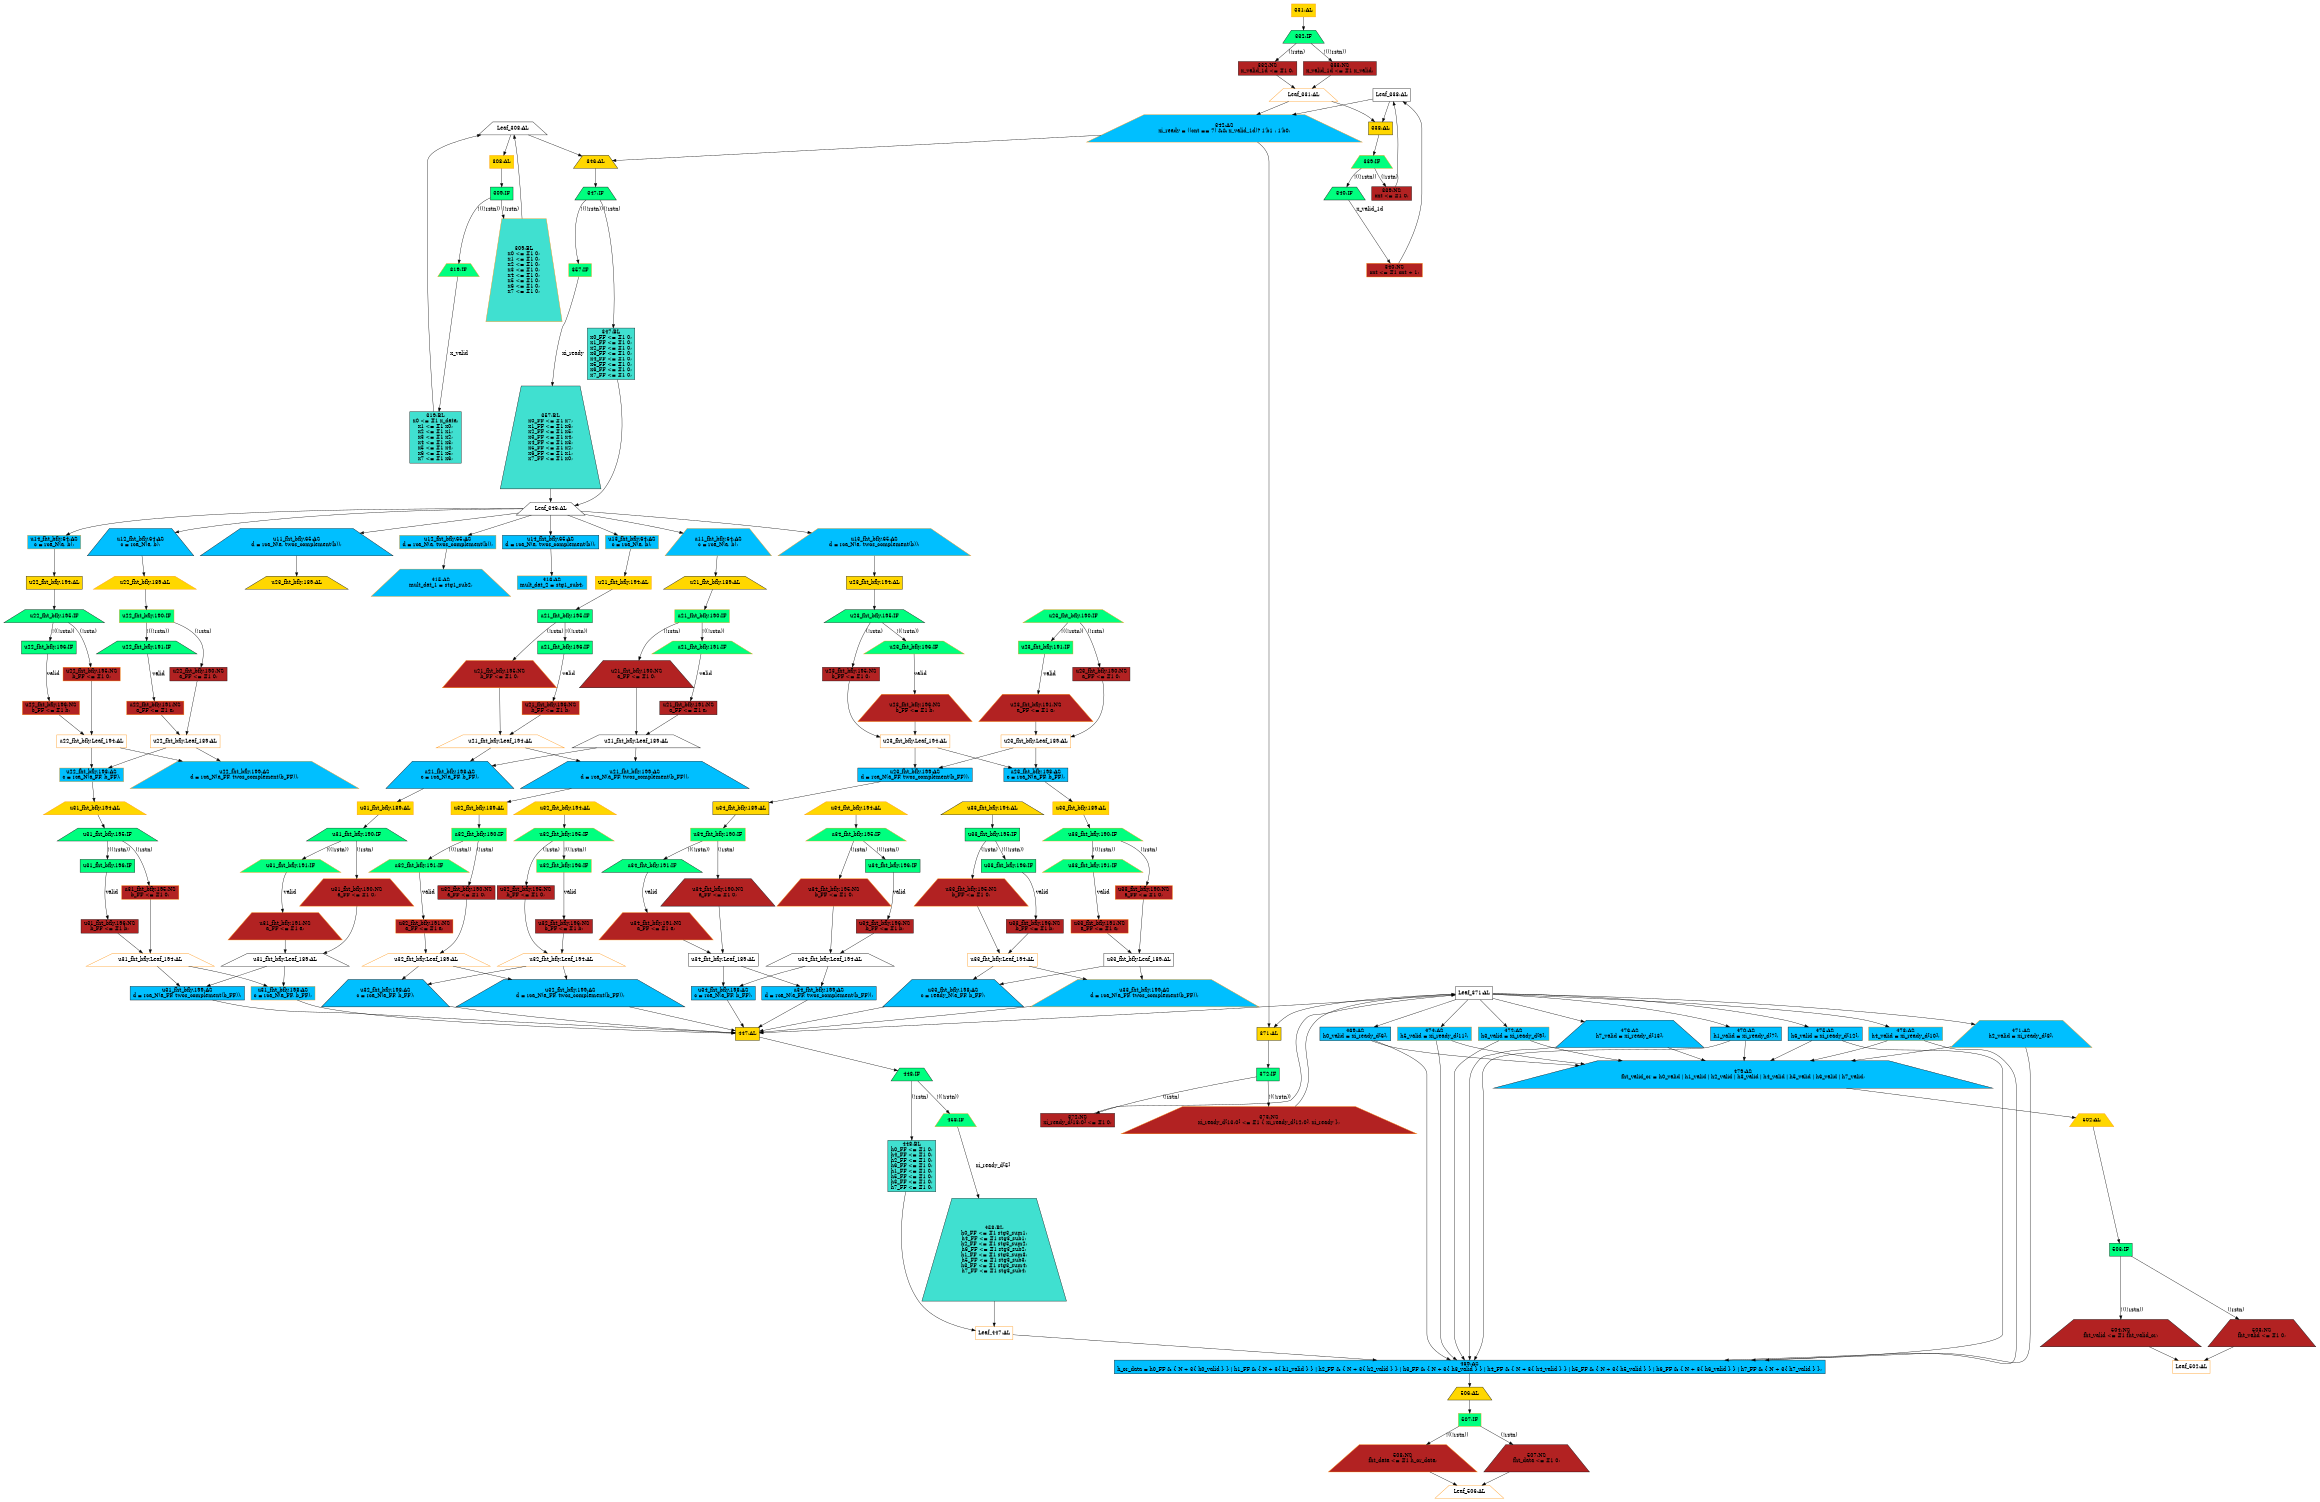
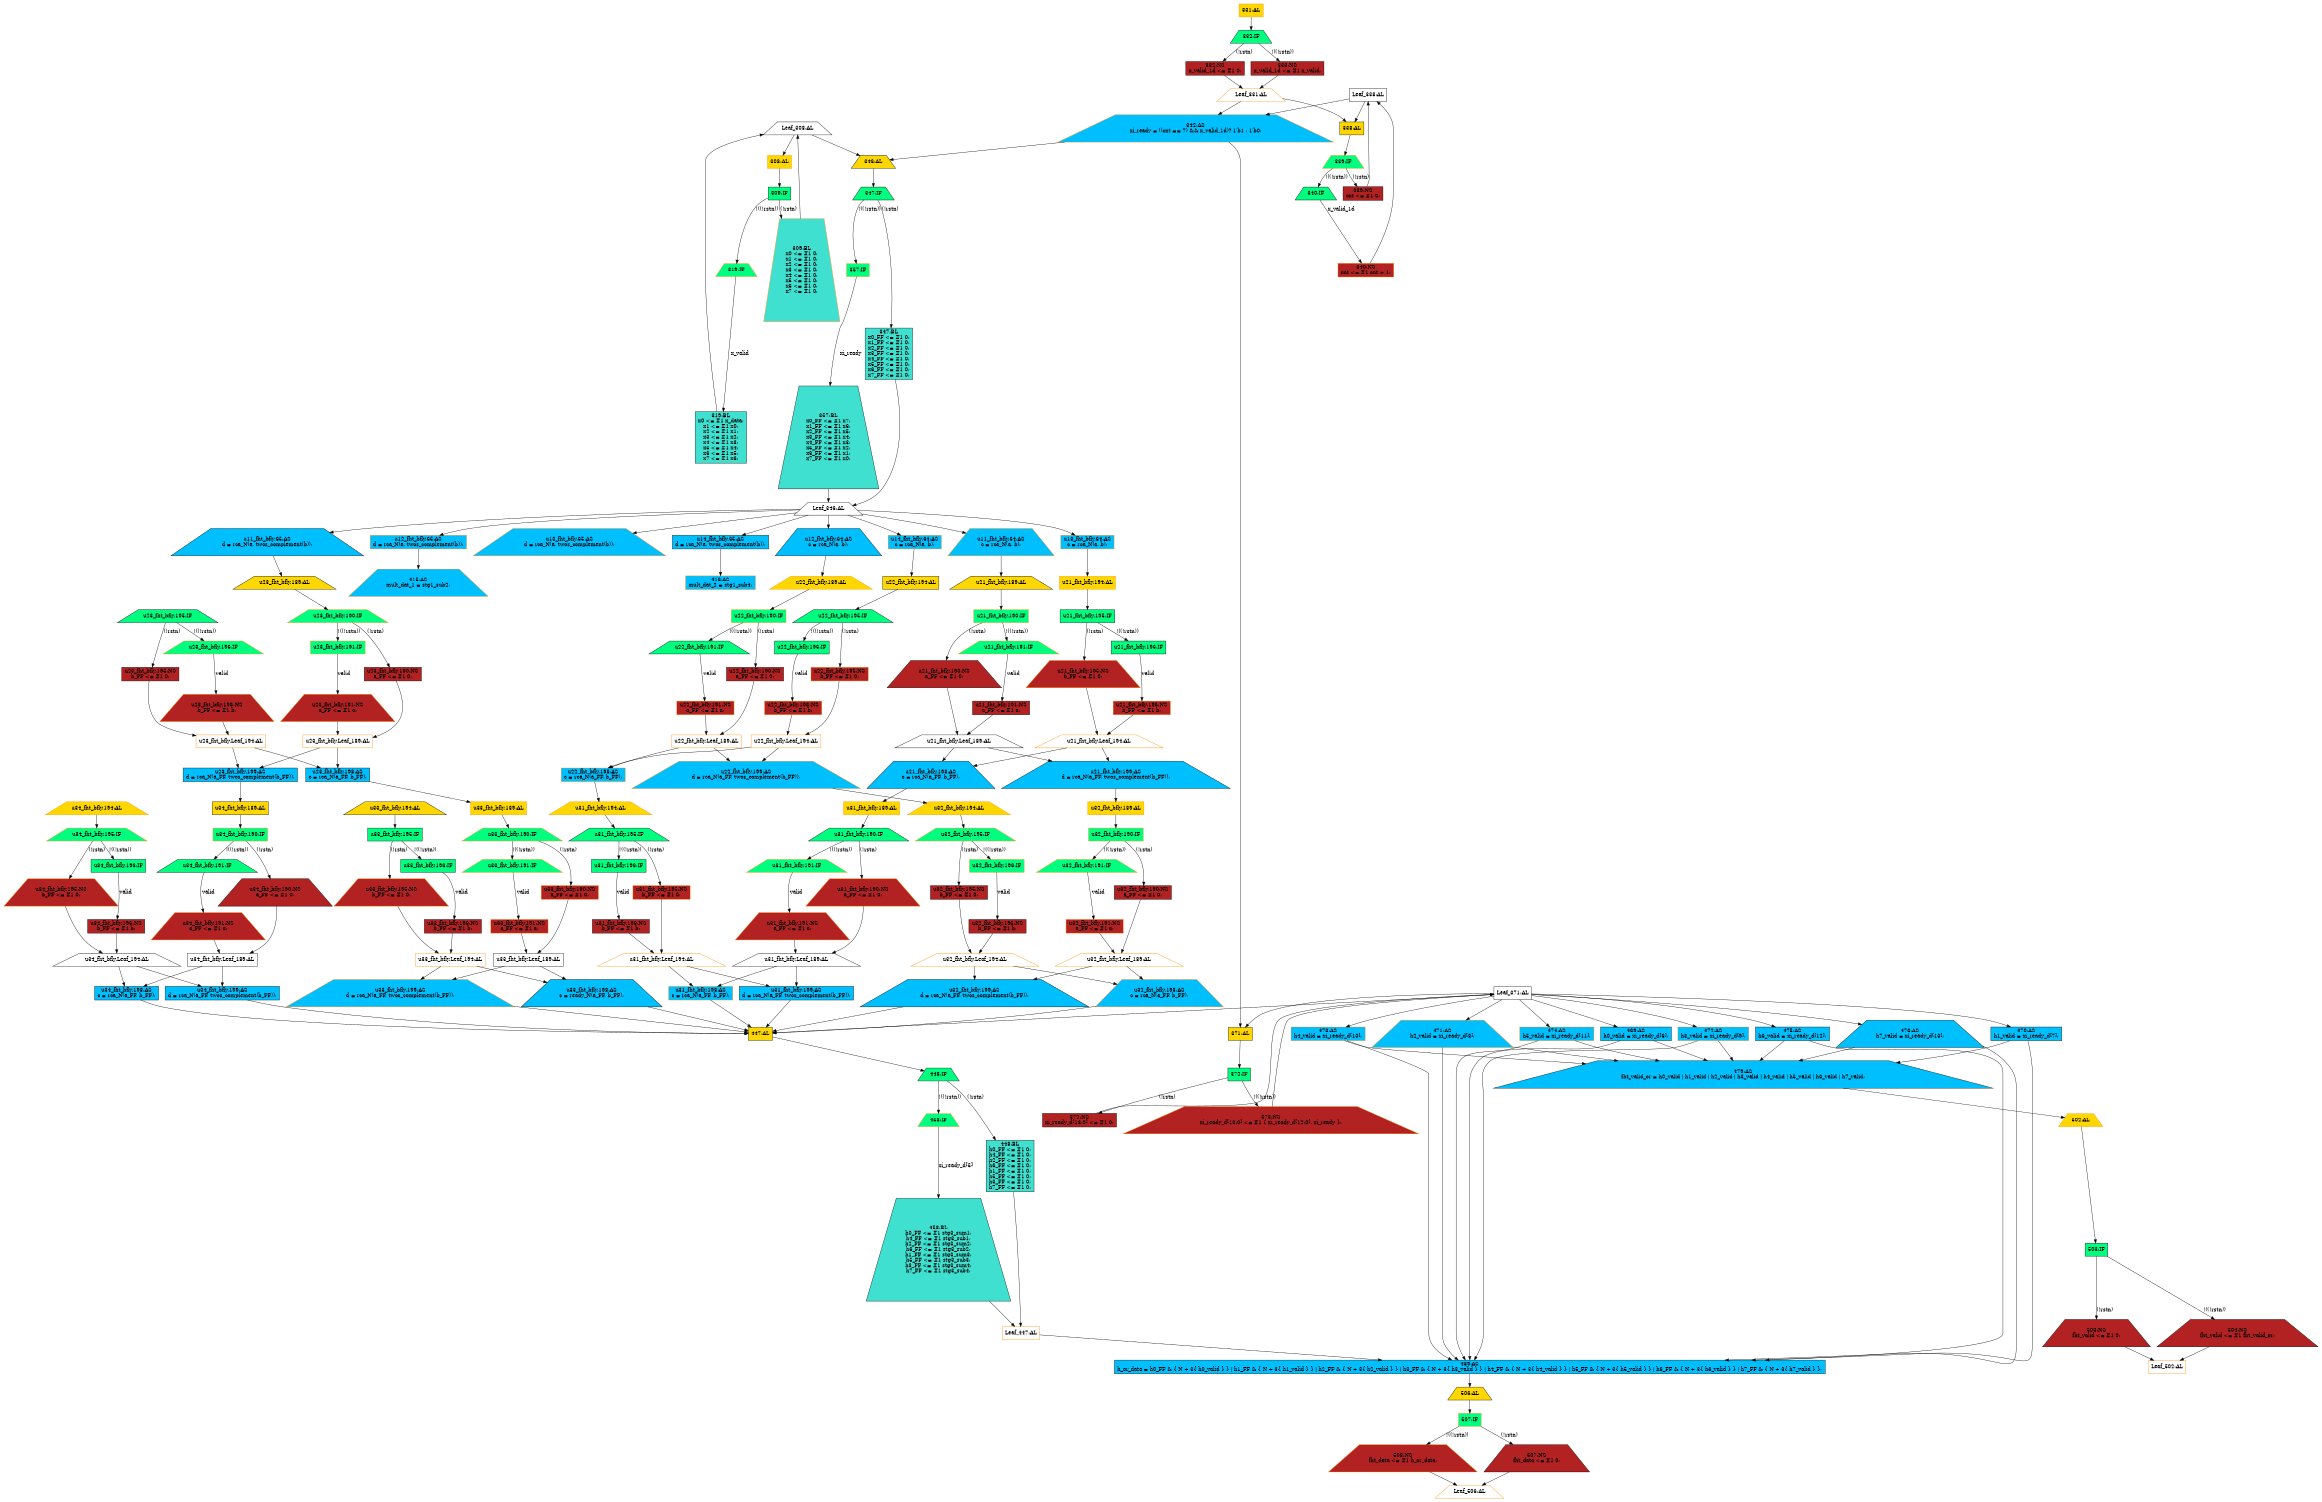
(874, 583) -> none
none -> (310, 599)
none -> (878, 795)
(386, 993) -> (1159, 993)
